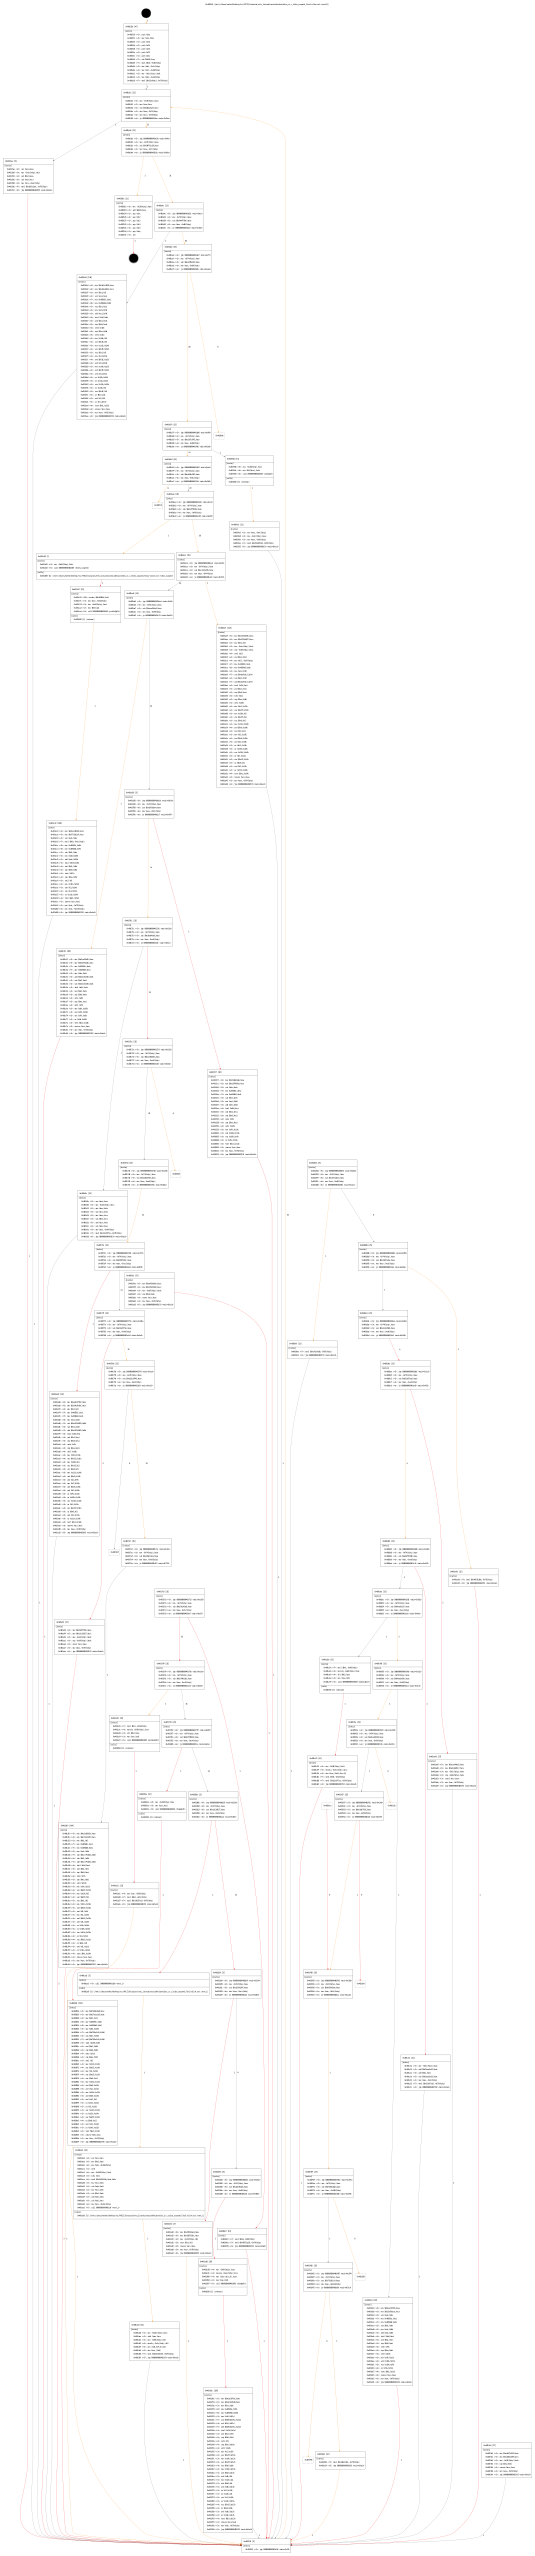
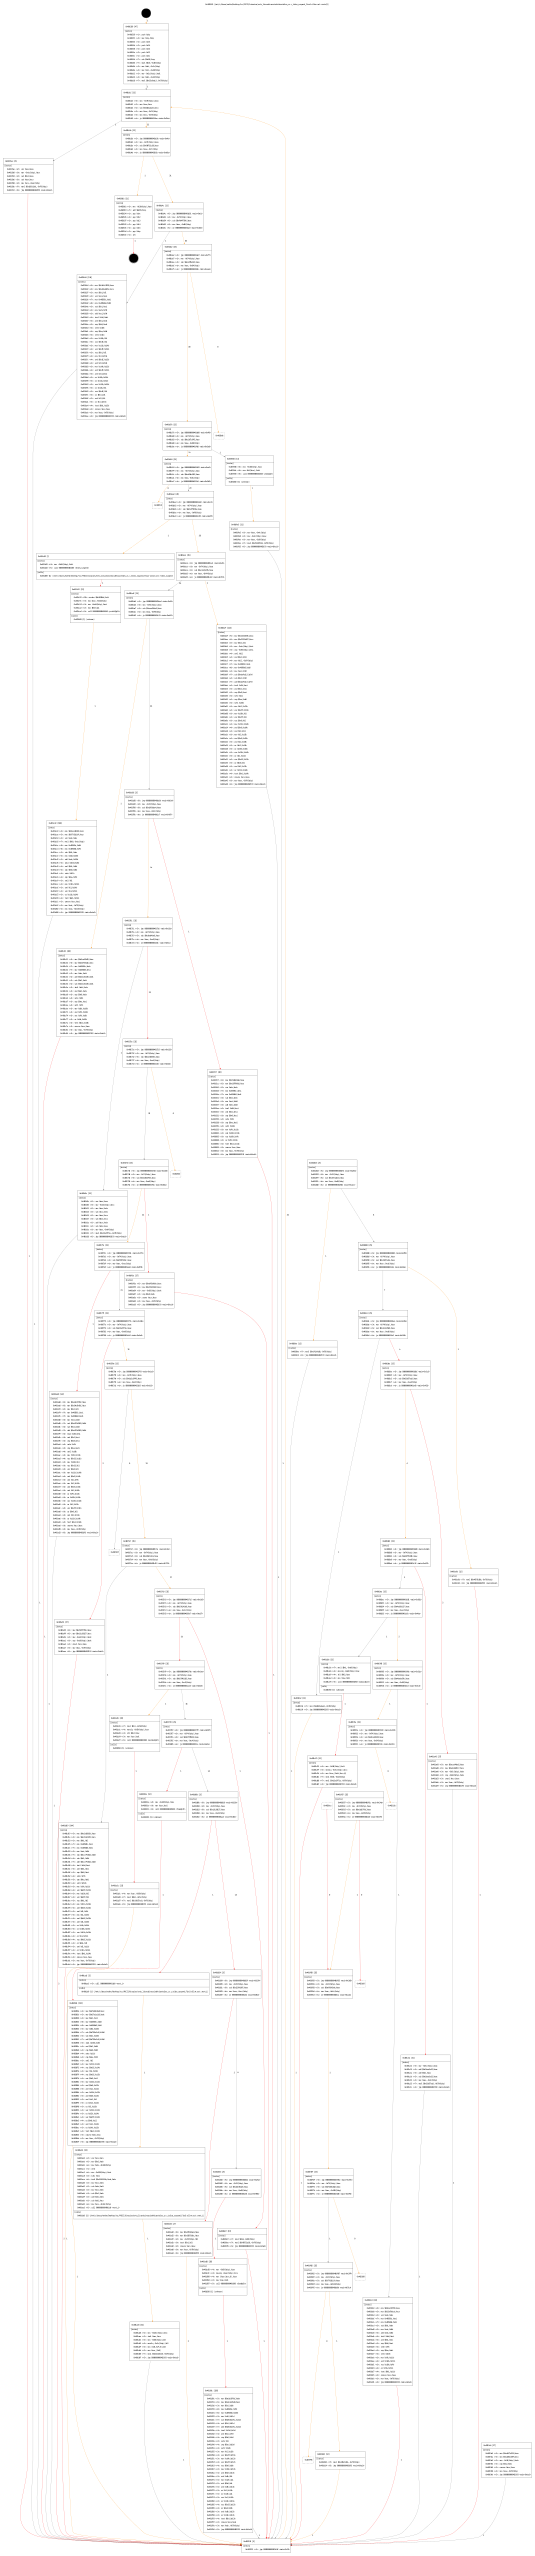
none -> (146, 1230)
none -> (163, 1577)
none -> (317, 1704)
(365, 1769) -> none
